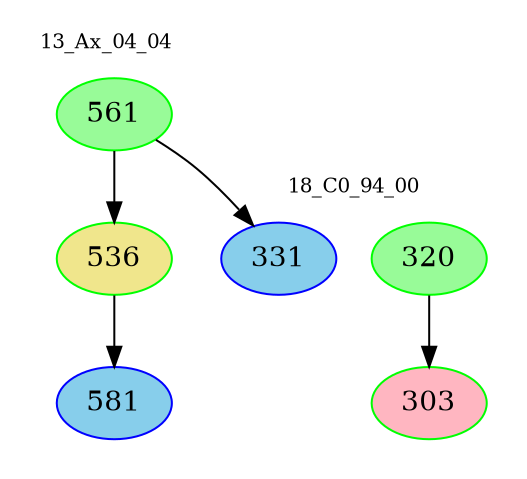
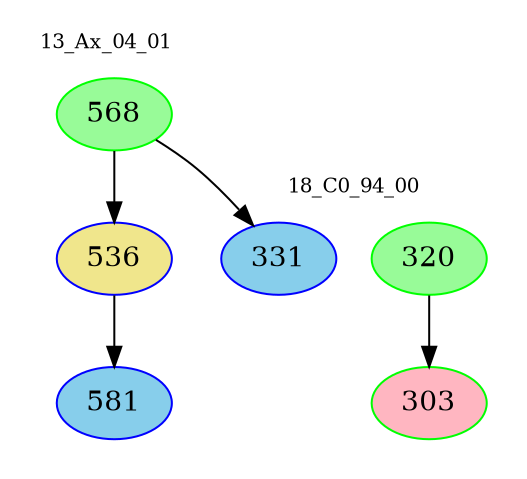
(106, 43) -> (106, 43)
(114, 114) -> (114, 114)
(114, 259) -> (114, 259)
